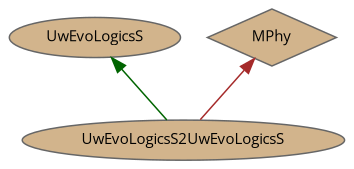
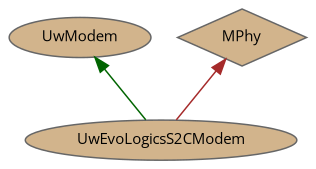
(95, 38) -> (80, 38)
(183, 140) -> (161, 140)
